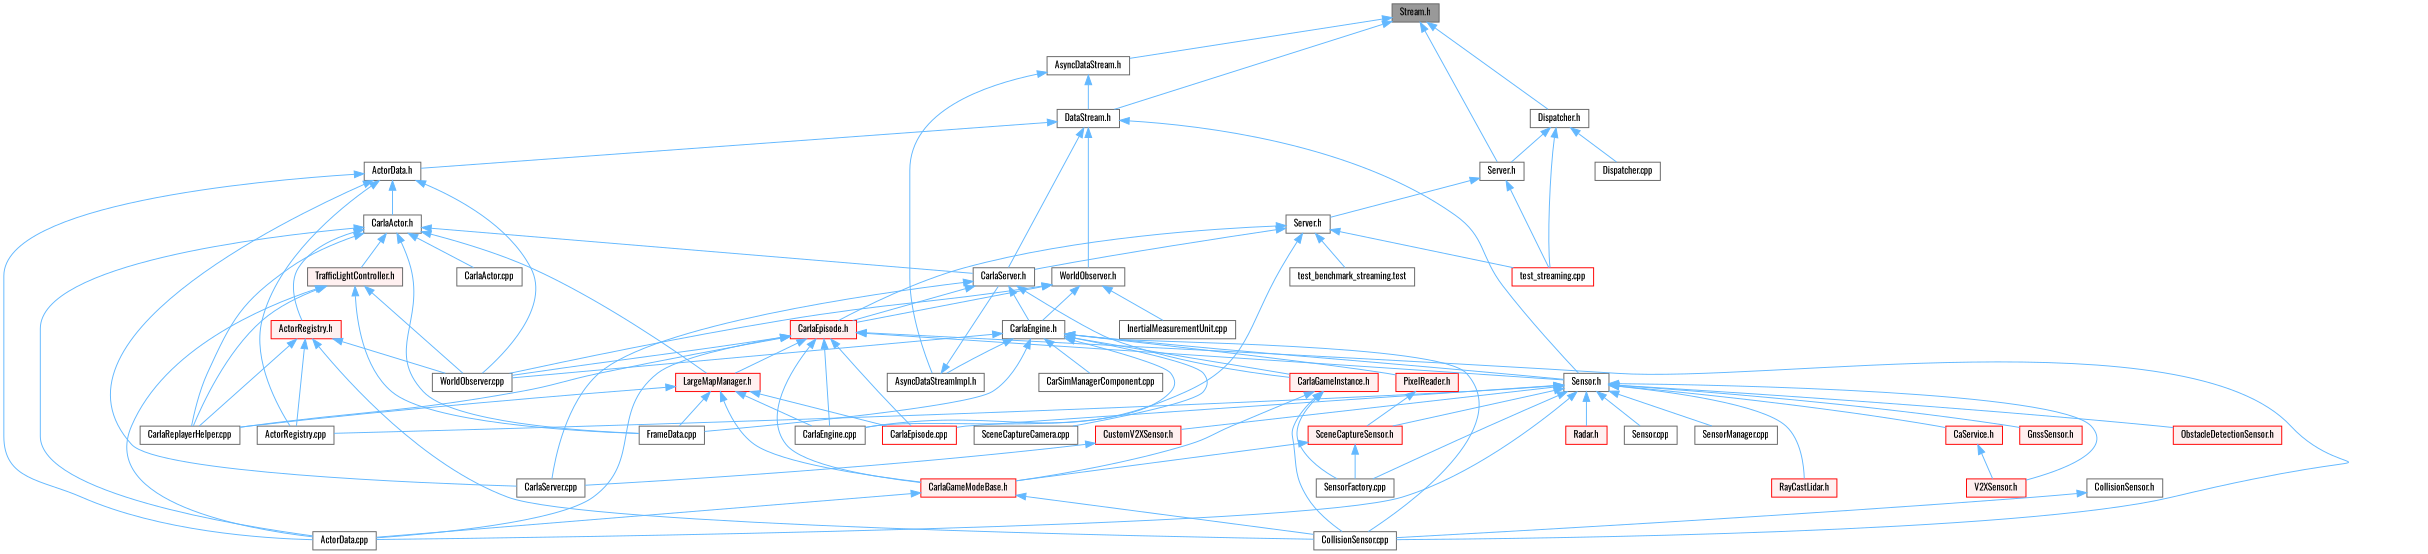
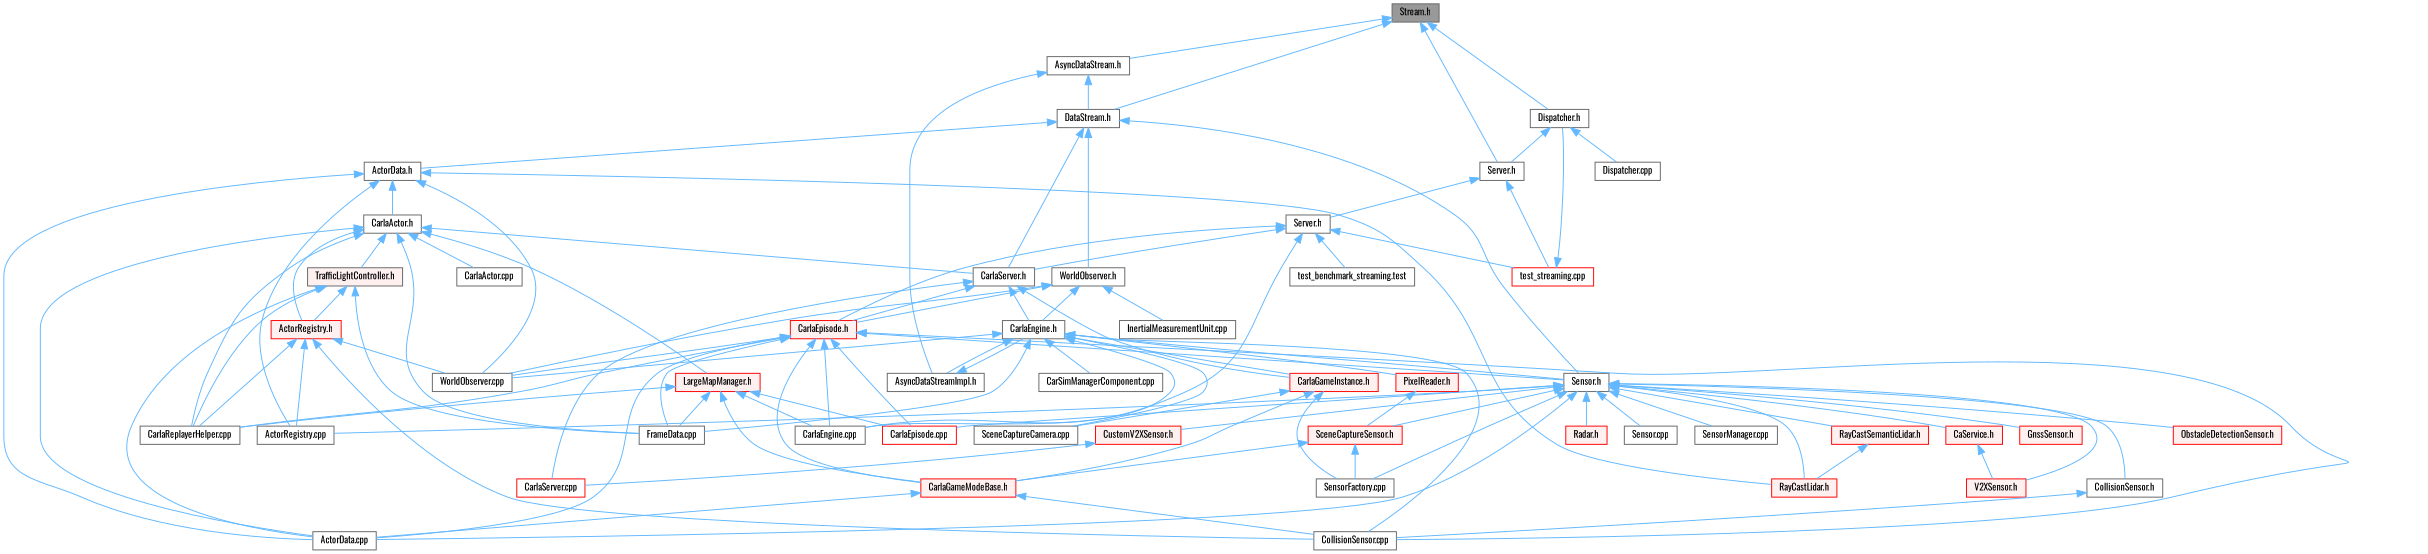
(1550, 202) -> (1563, 193)
(972, 326) -> (994, 354)
(417, 333) -> (327, 307)
(759, 362) -> (666, 376)
none -> (1893, 395)
(121, 424) -> (1158, 196)
none -> (1880, 435)
(1296, 470) -> (1178, 409)
(551, 488) -> (551, 488)
